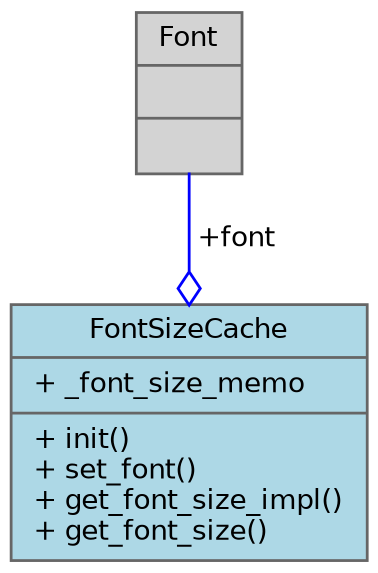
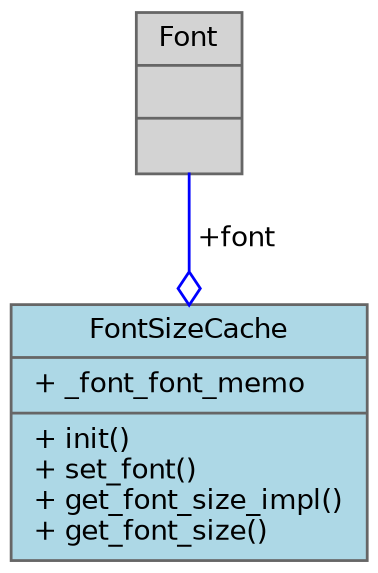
(170, 384) -> (170, 384)
